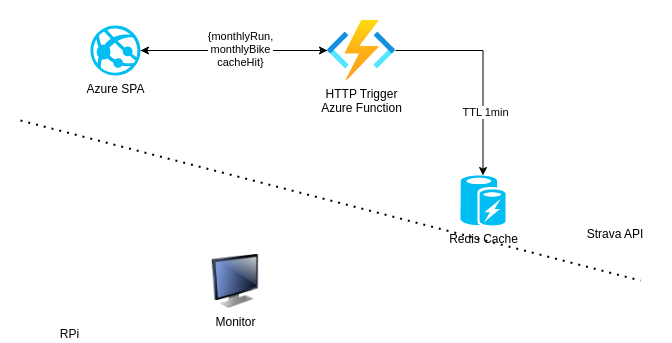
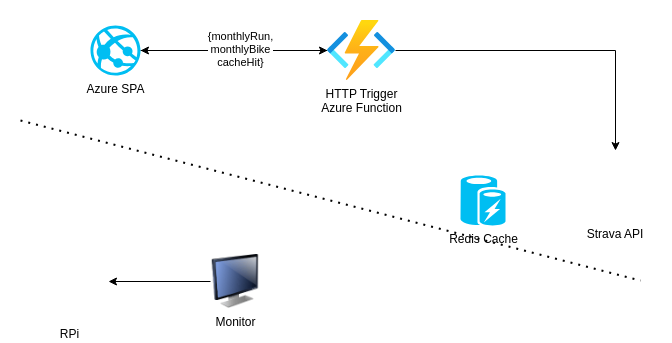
none -> (597, 51)
(483, 107) -> none
none -> (163, 282)
